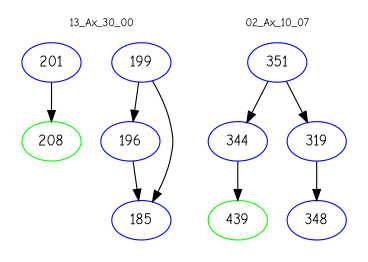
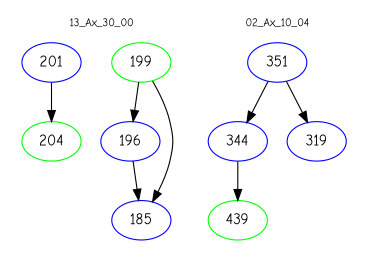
(277, 24) -> (277, 24)
(141, 62) -> (141, 62)
(52, 141) -> (52, 141)
(317, 220) -> none
